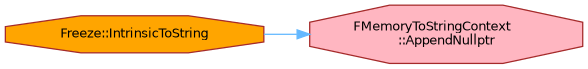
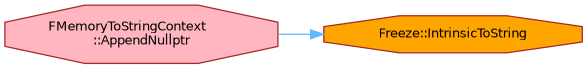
(280, 34) -> (294, 34)
